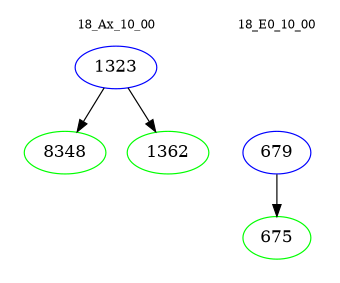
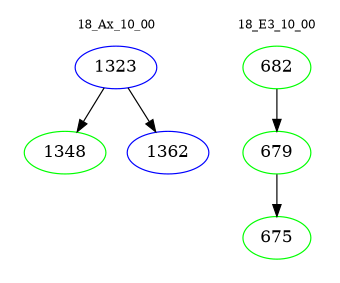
(277, 25) -> (277, 25)
none -> (277, 67)
(65, 153) -> (65, 153)
(168, 153) -> (168, 153)
(277, 153) -> (277, 153)
